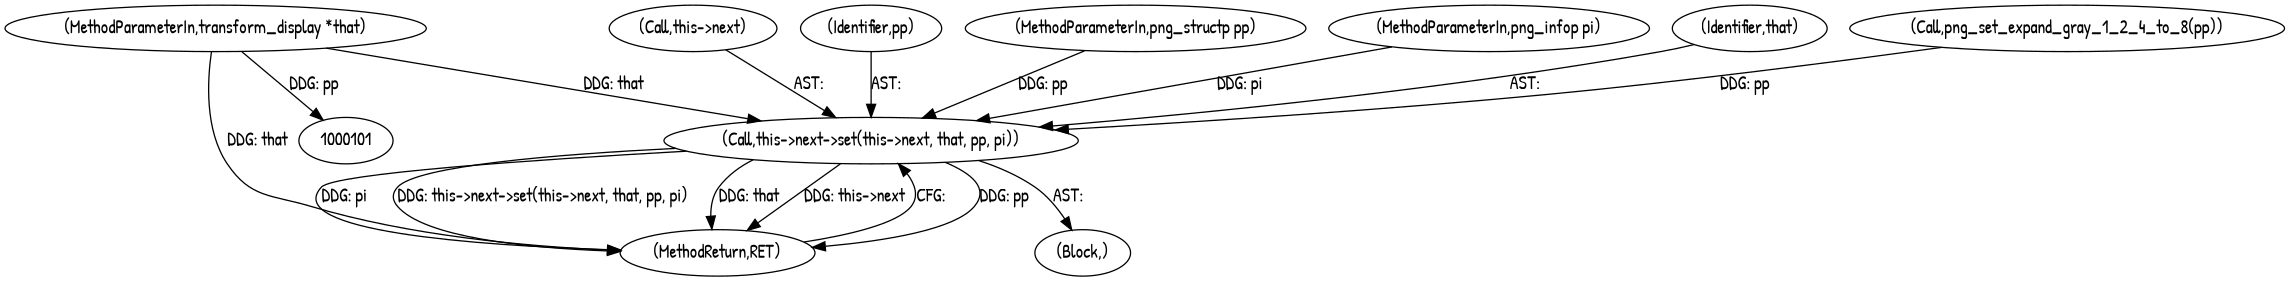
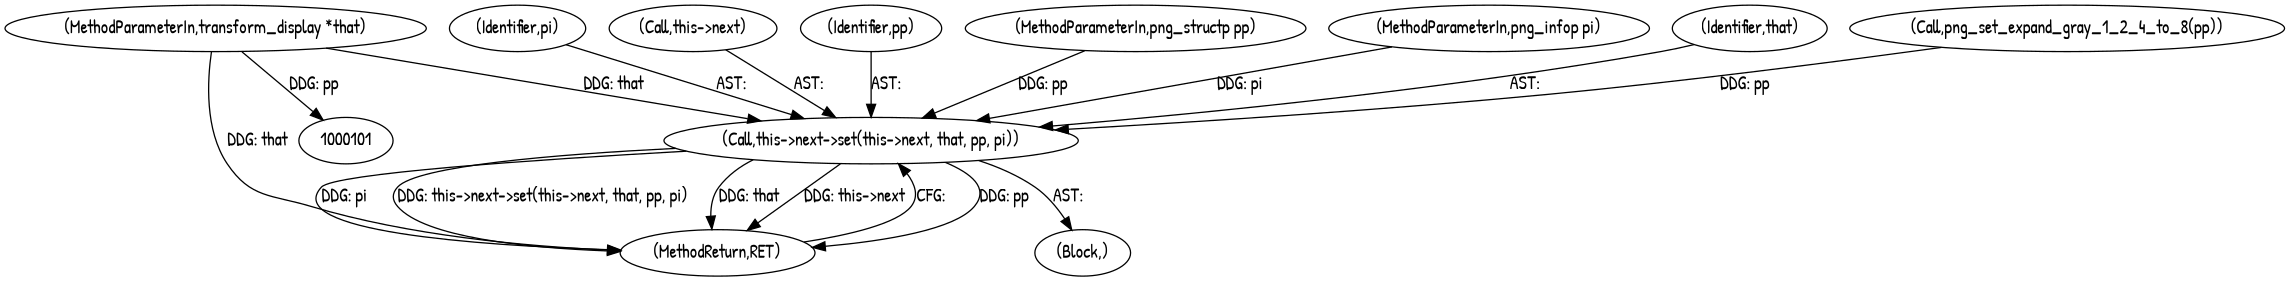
none -> (518, 28)
